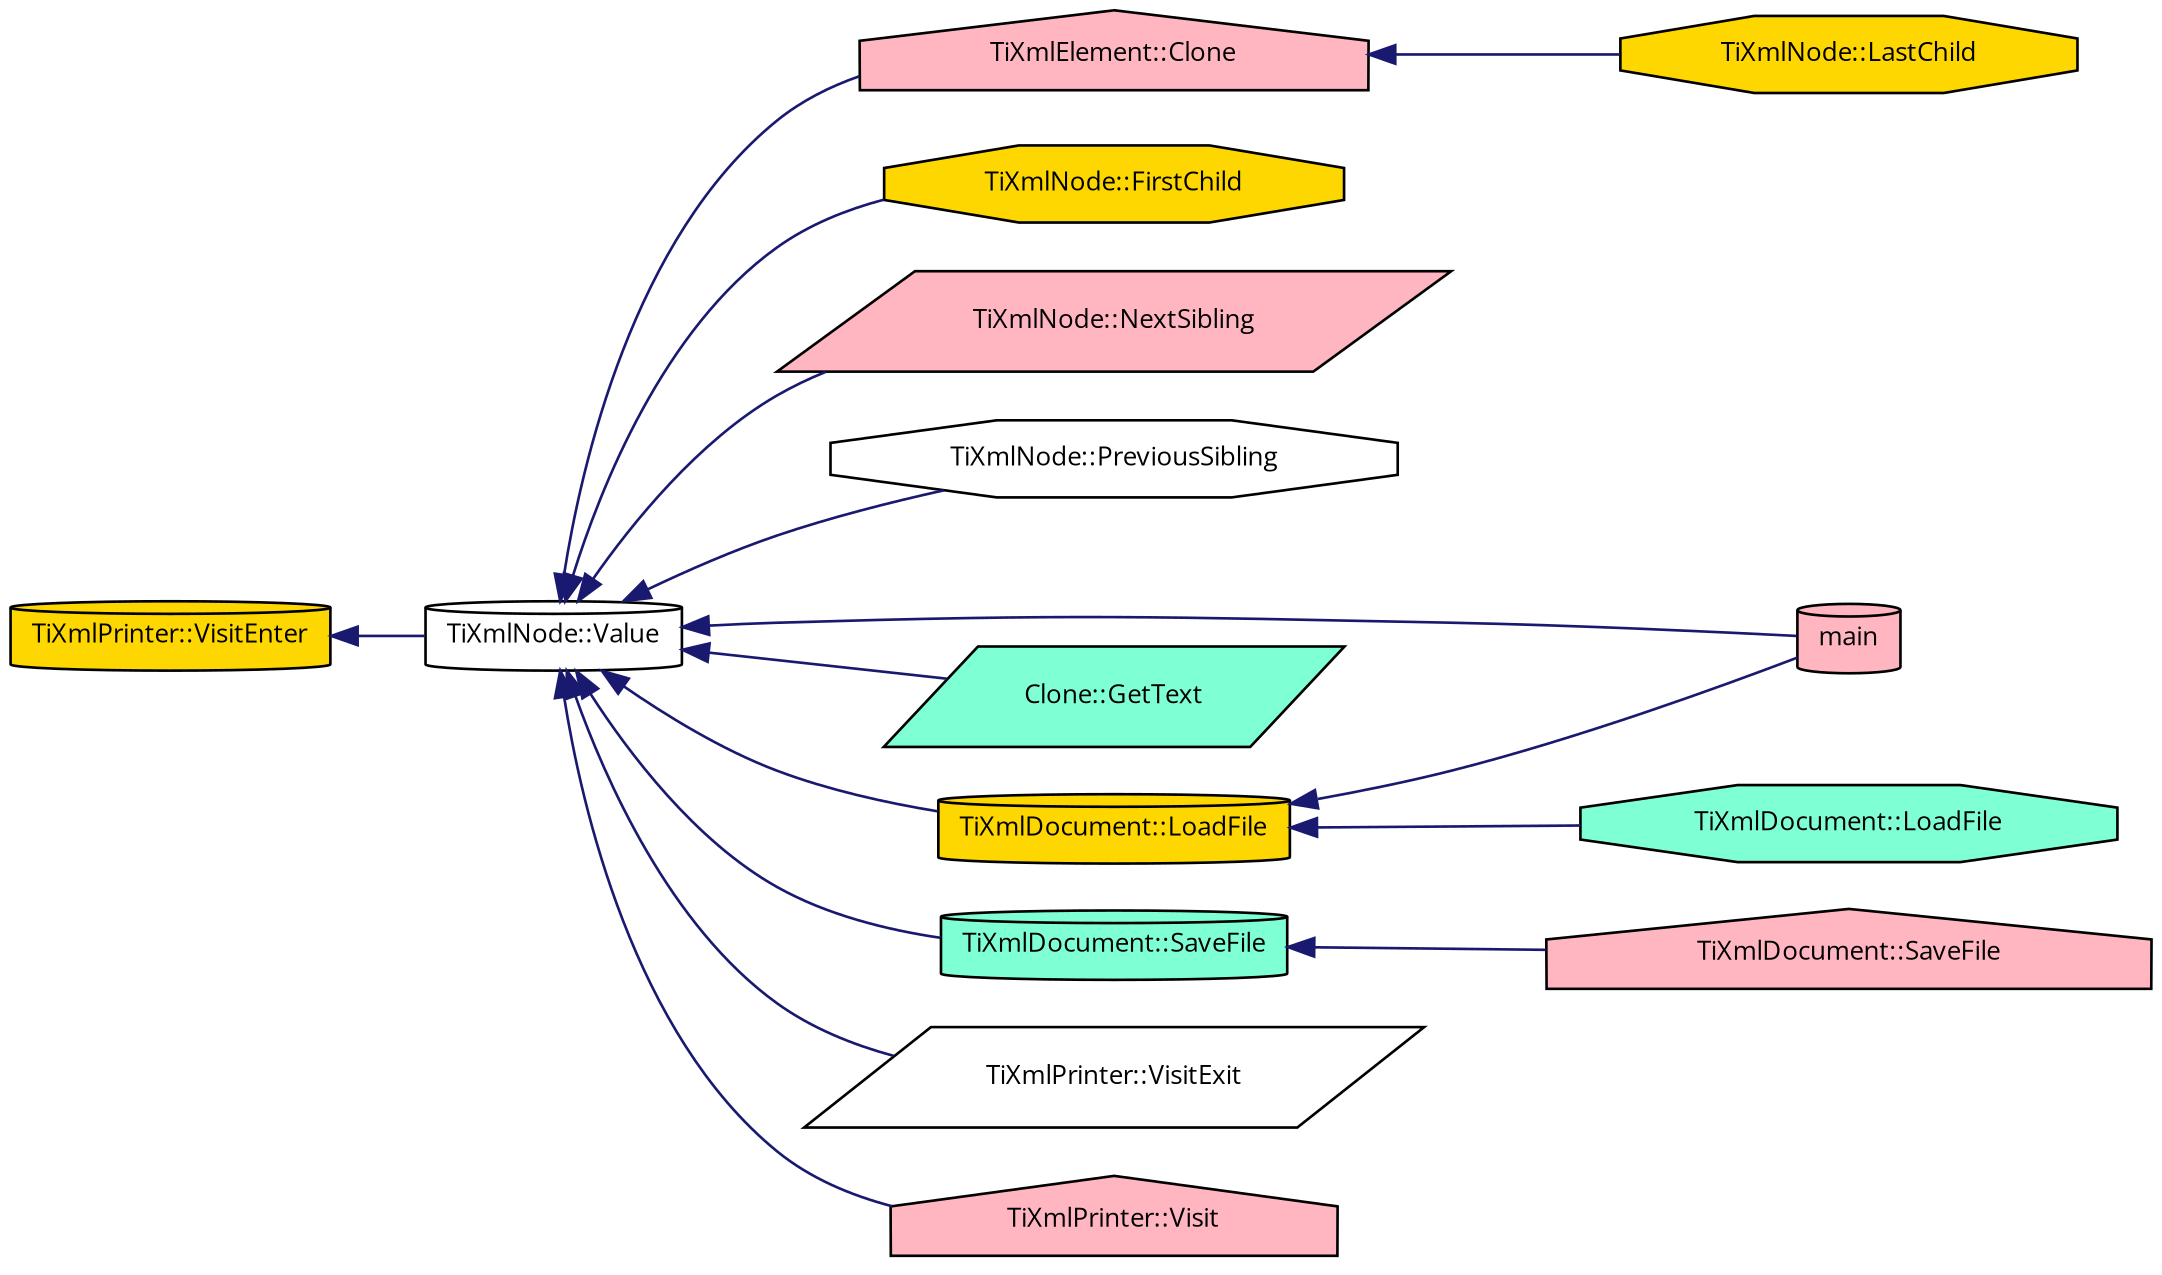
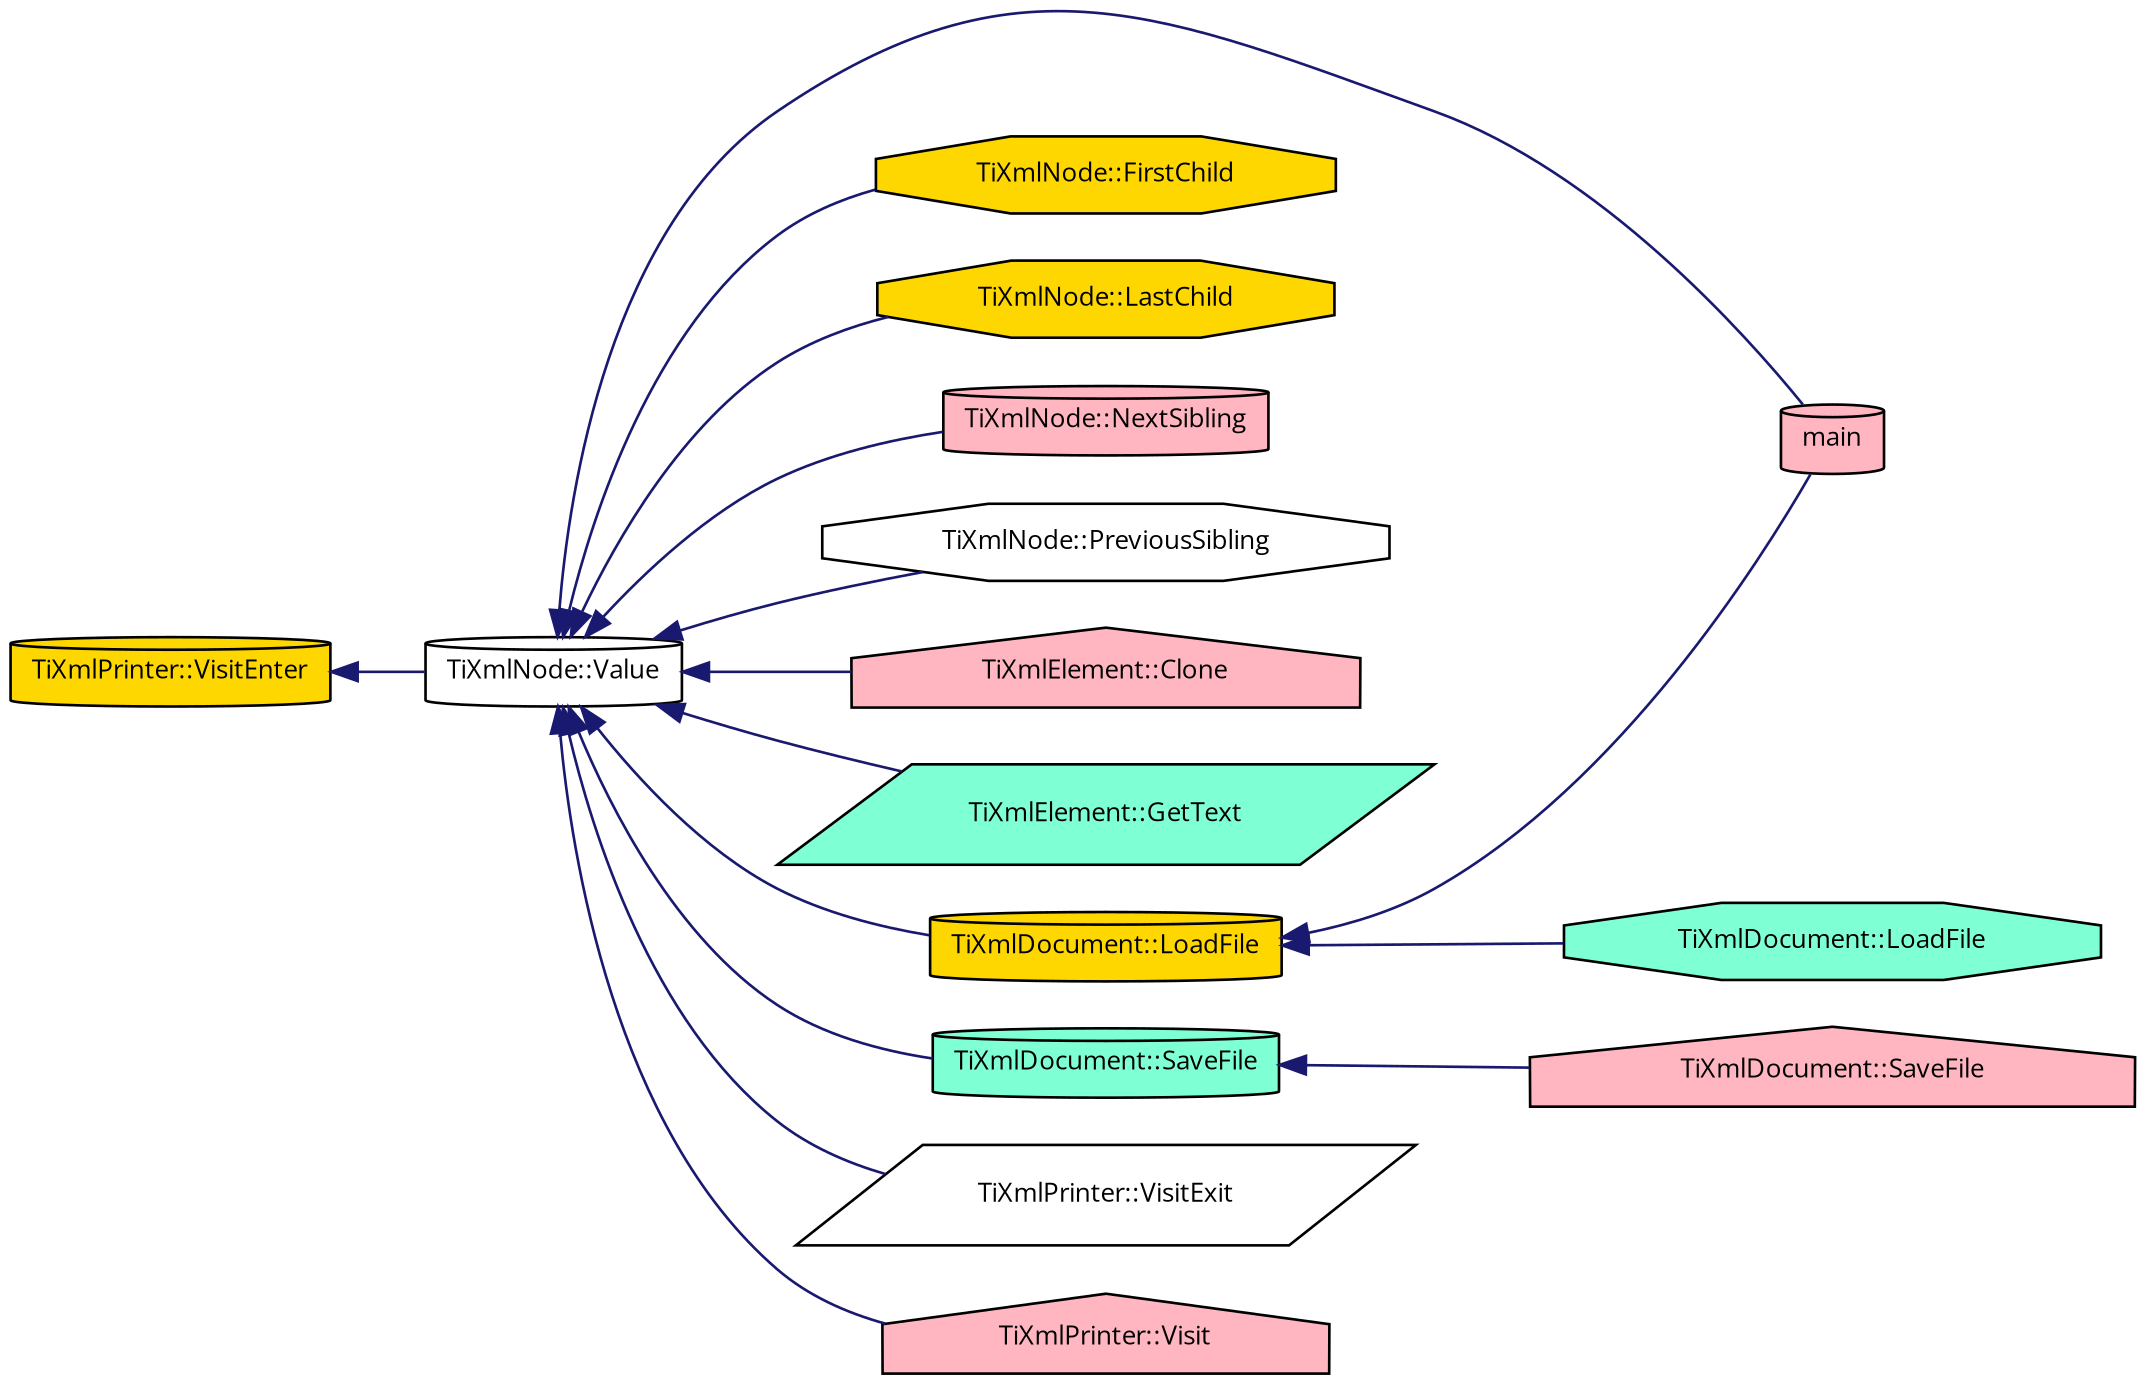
(1508, 54) -> (702, 428)
(1114, 321) -> (1106, 421)
(1114, 697) -> (1106, 815)
